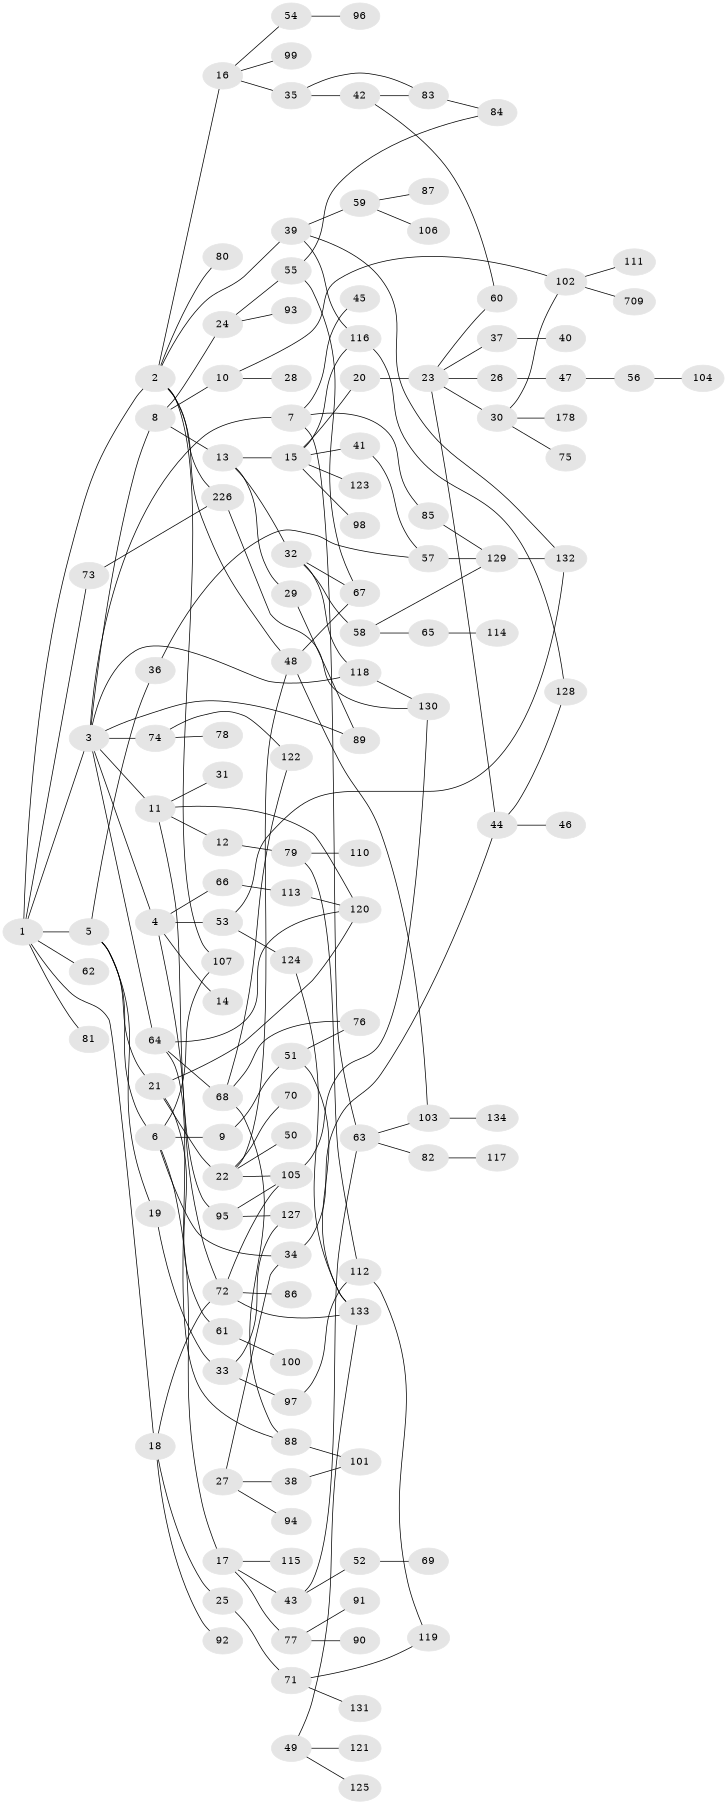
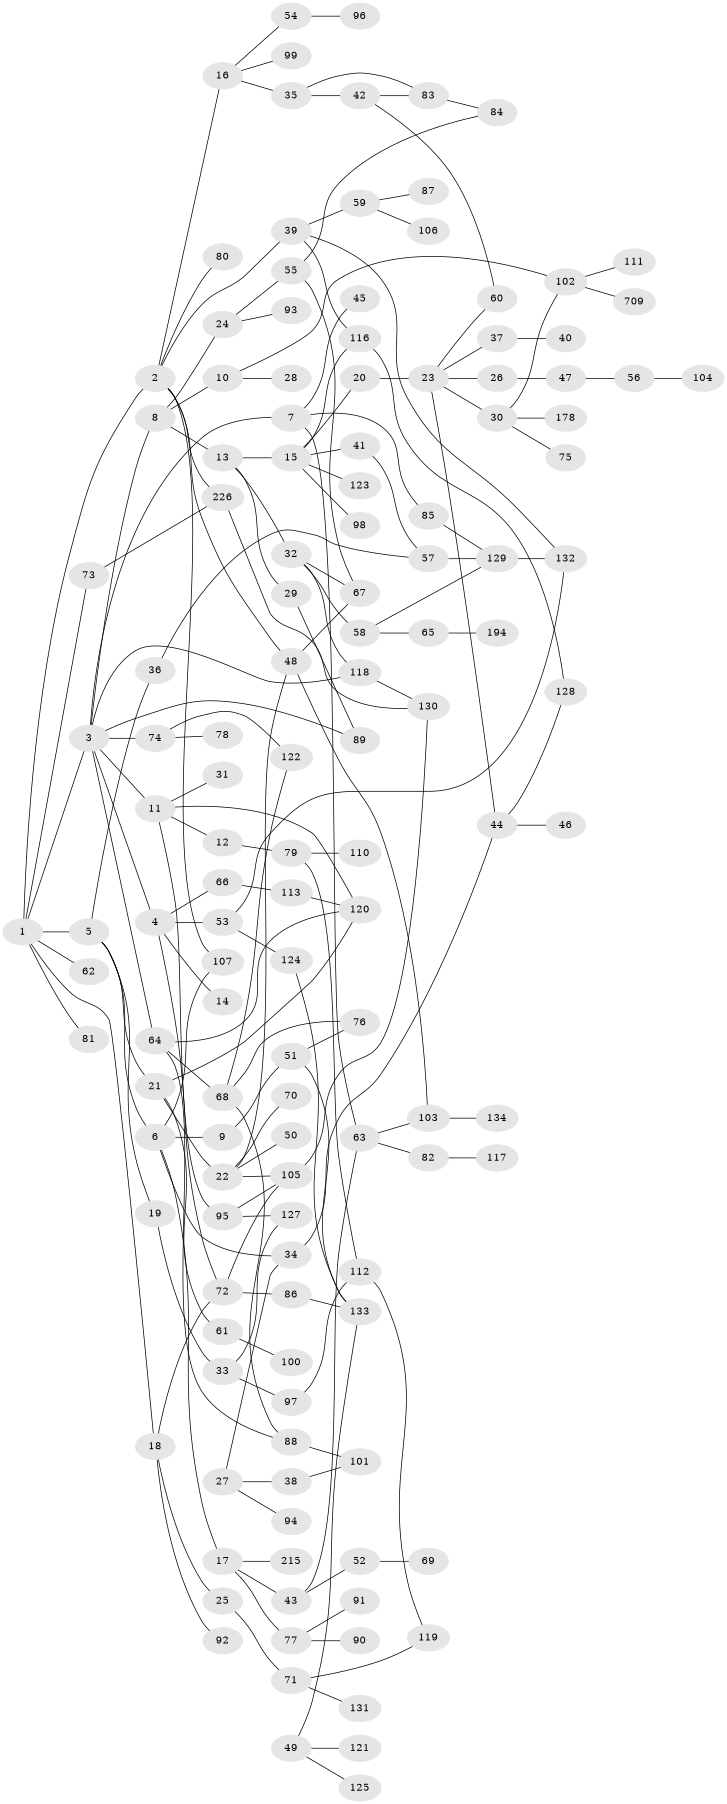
(497, 633) -> (497, 633)
(287, 1317) -> (325, 1303)
(291, 1561) -> (291, 1561)
